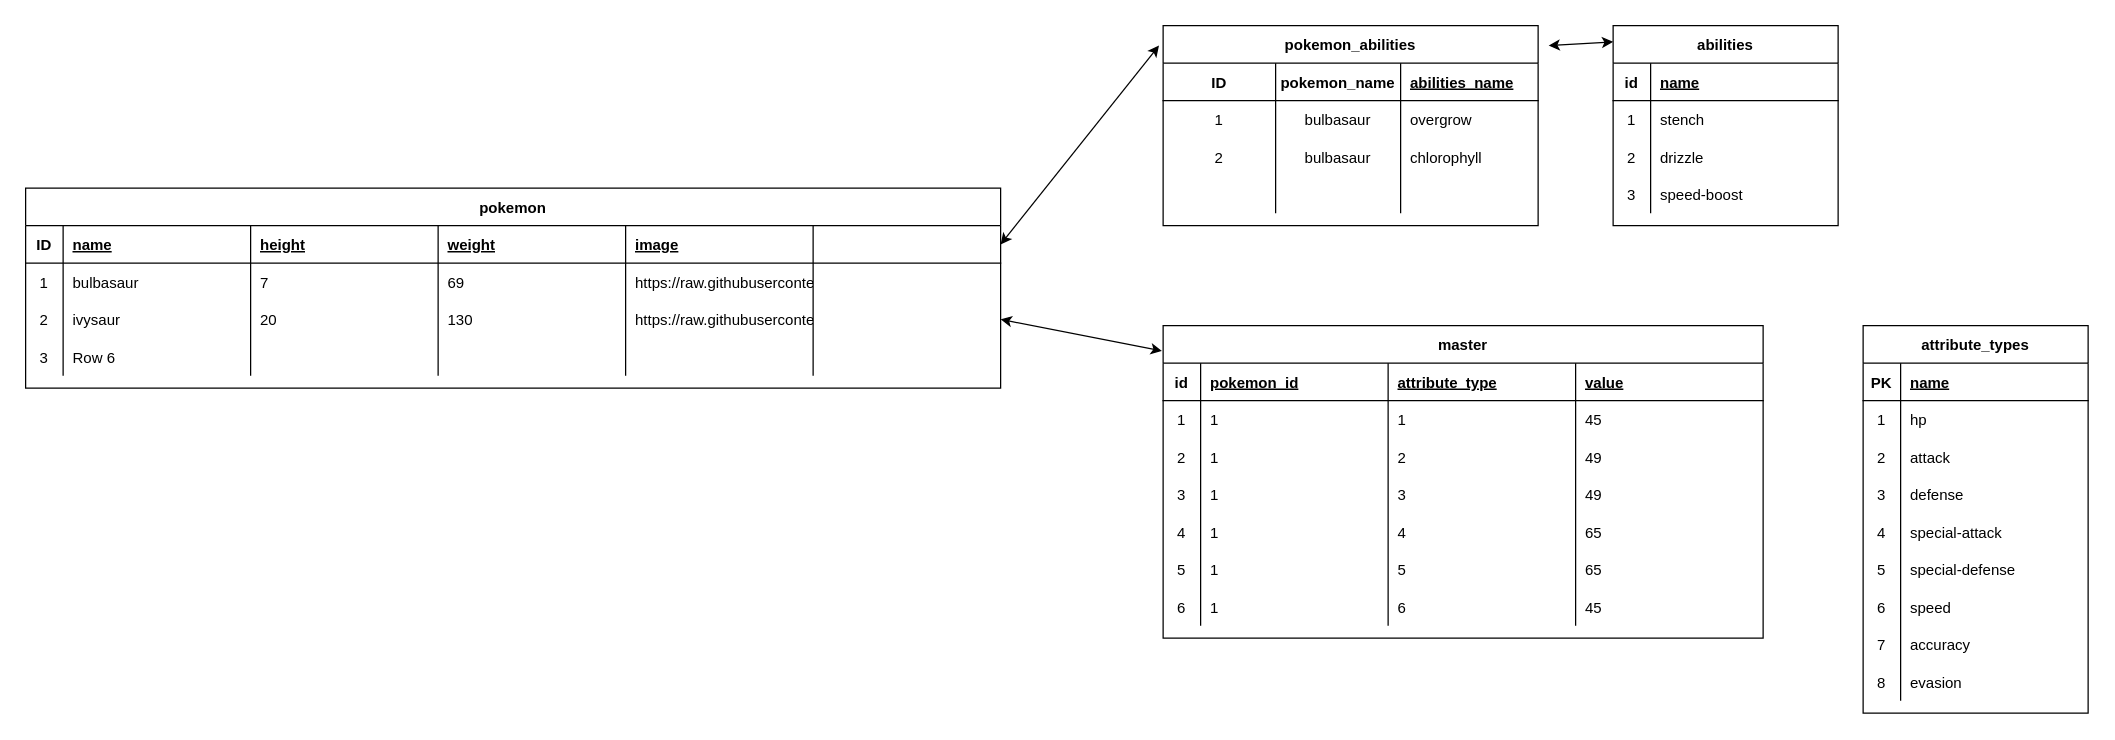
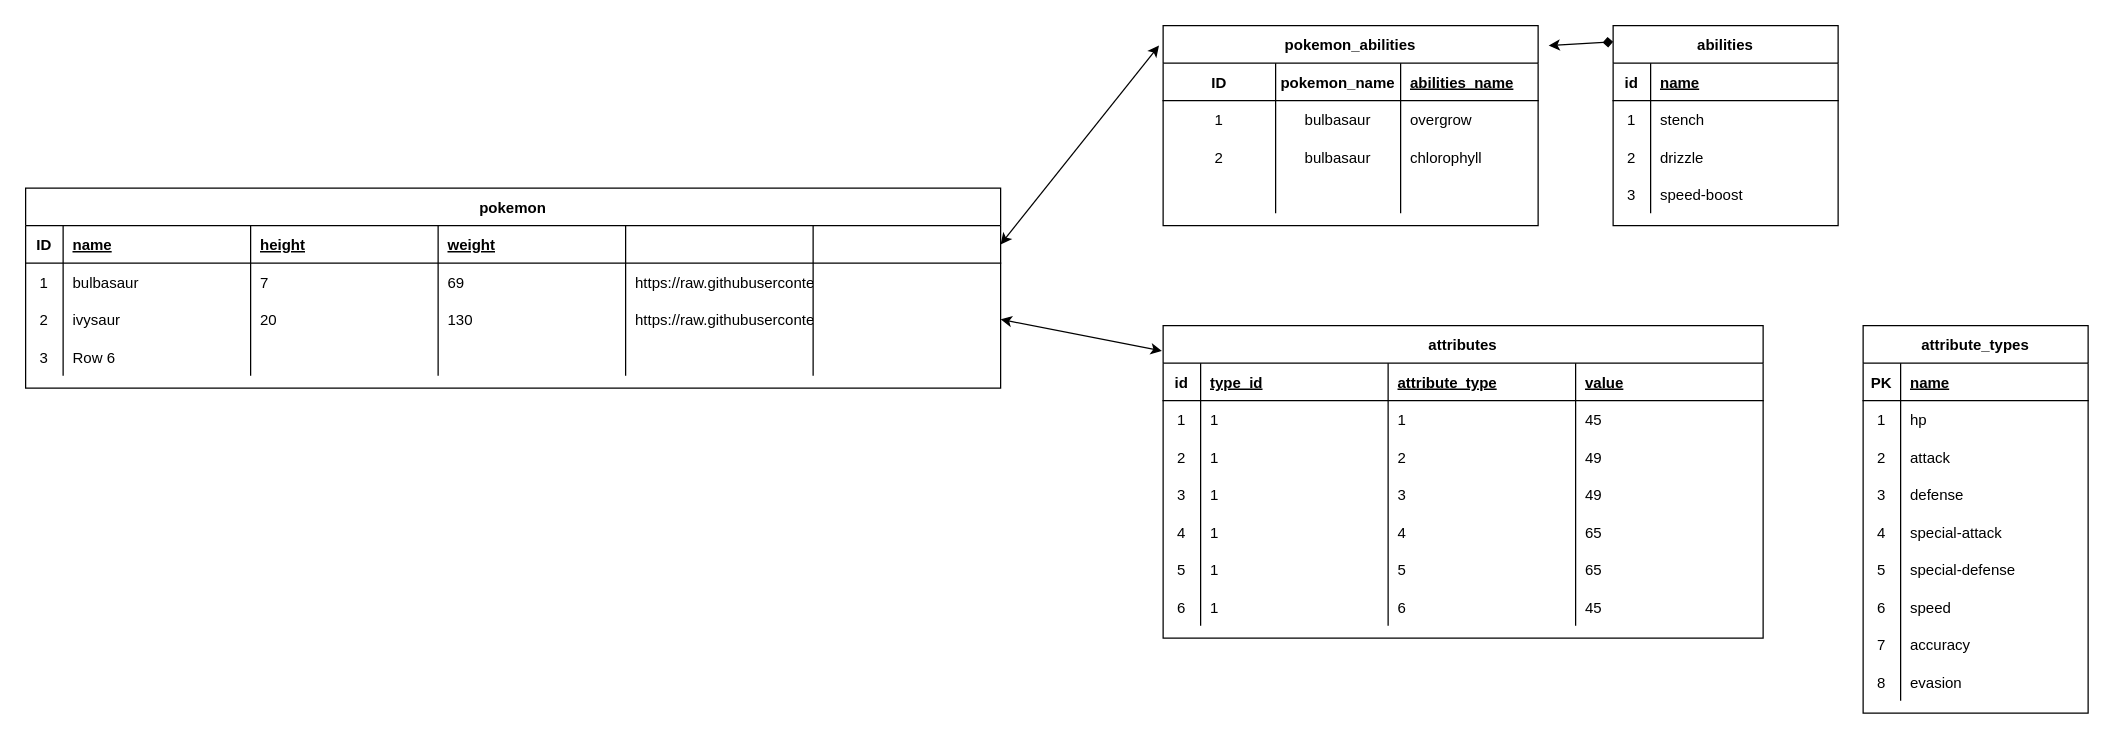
(1603, 42) -> (1602, 43)
(719, 244) -> none
(1463, 345) -> (1463, 345)
(1250, 383) -> (1237, 383)
